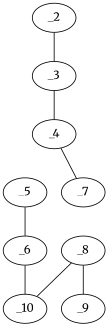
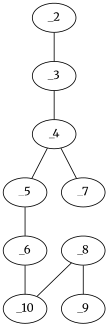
none -> (40, 163)
